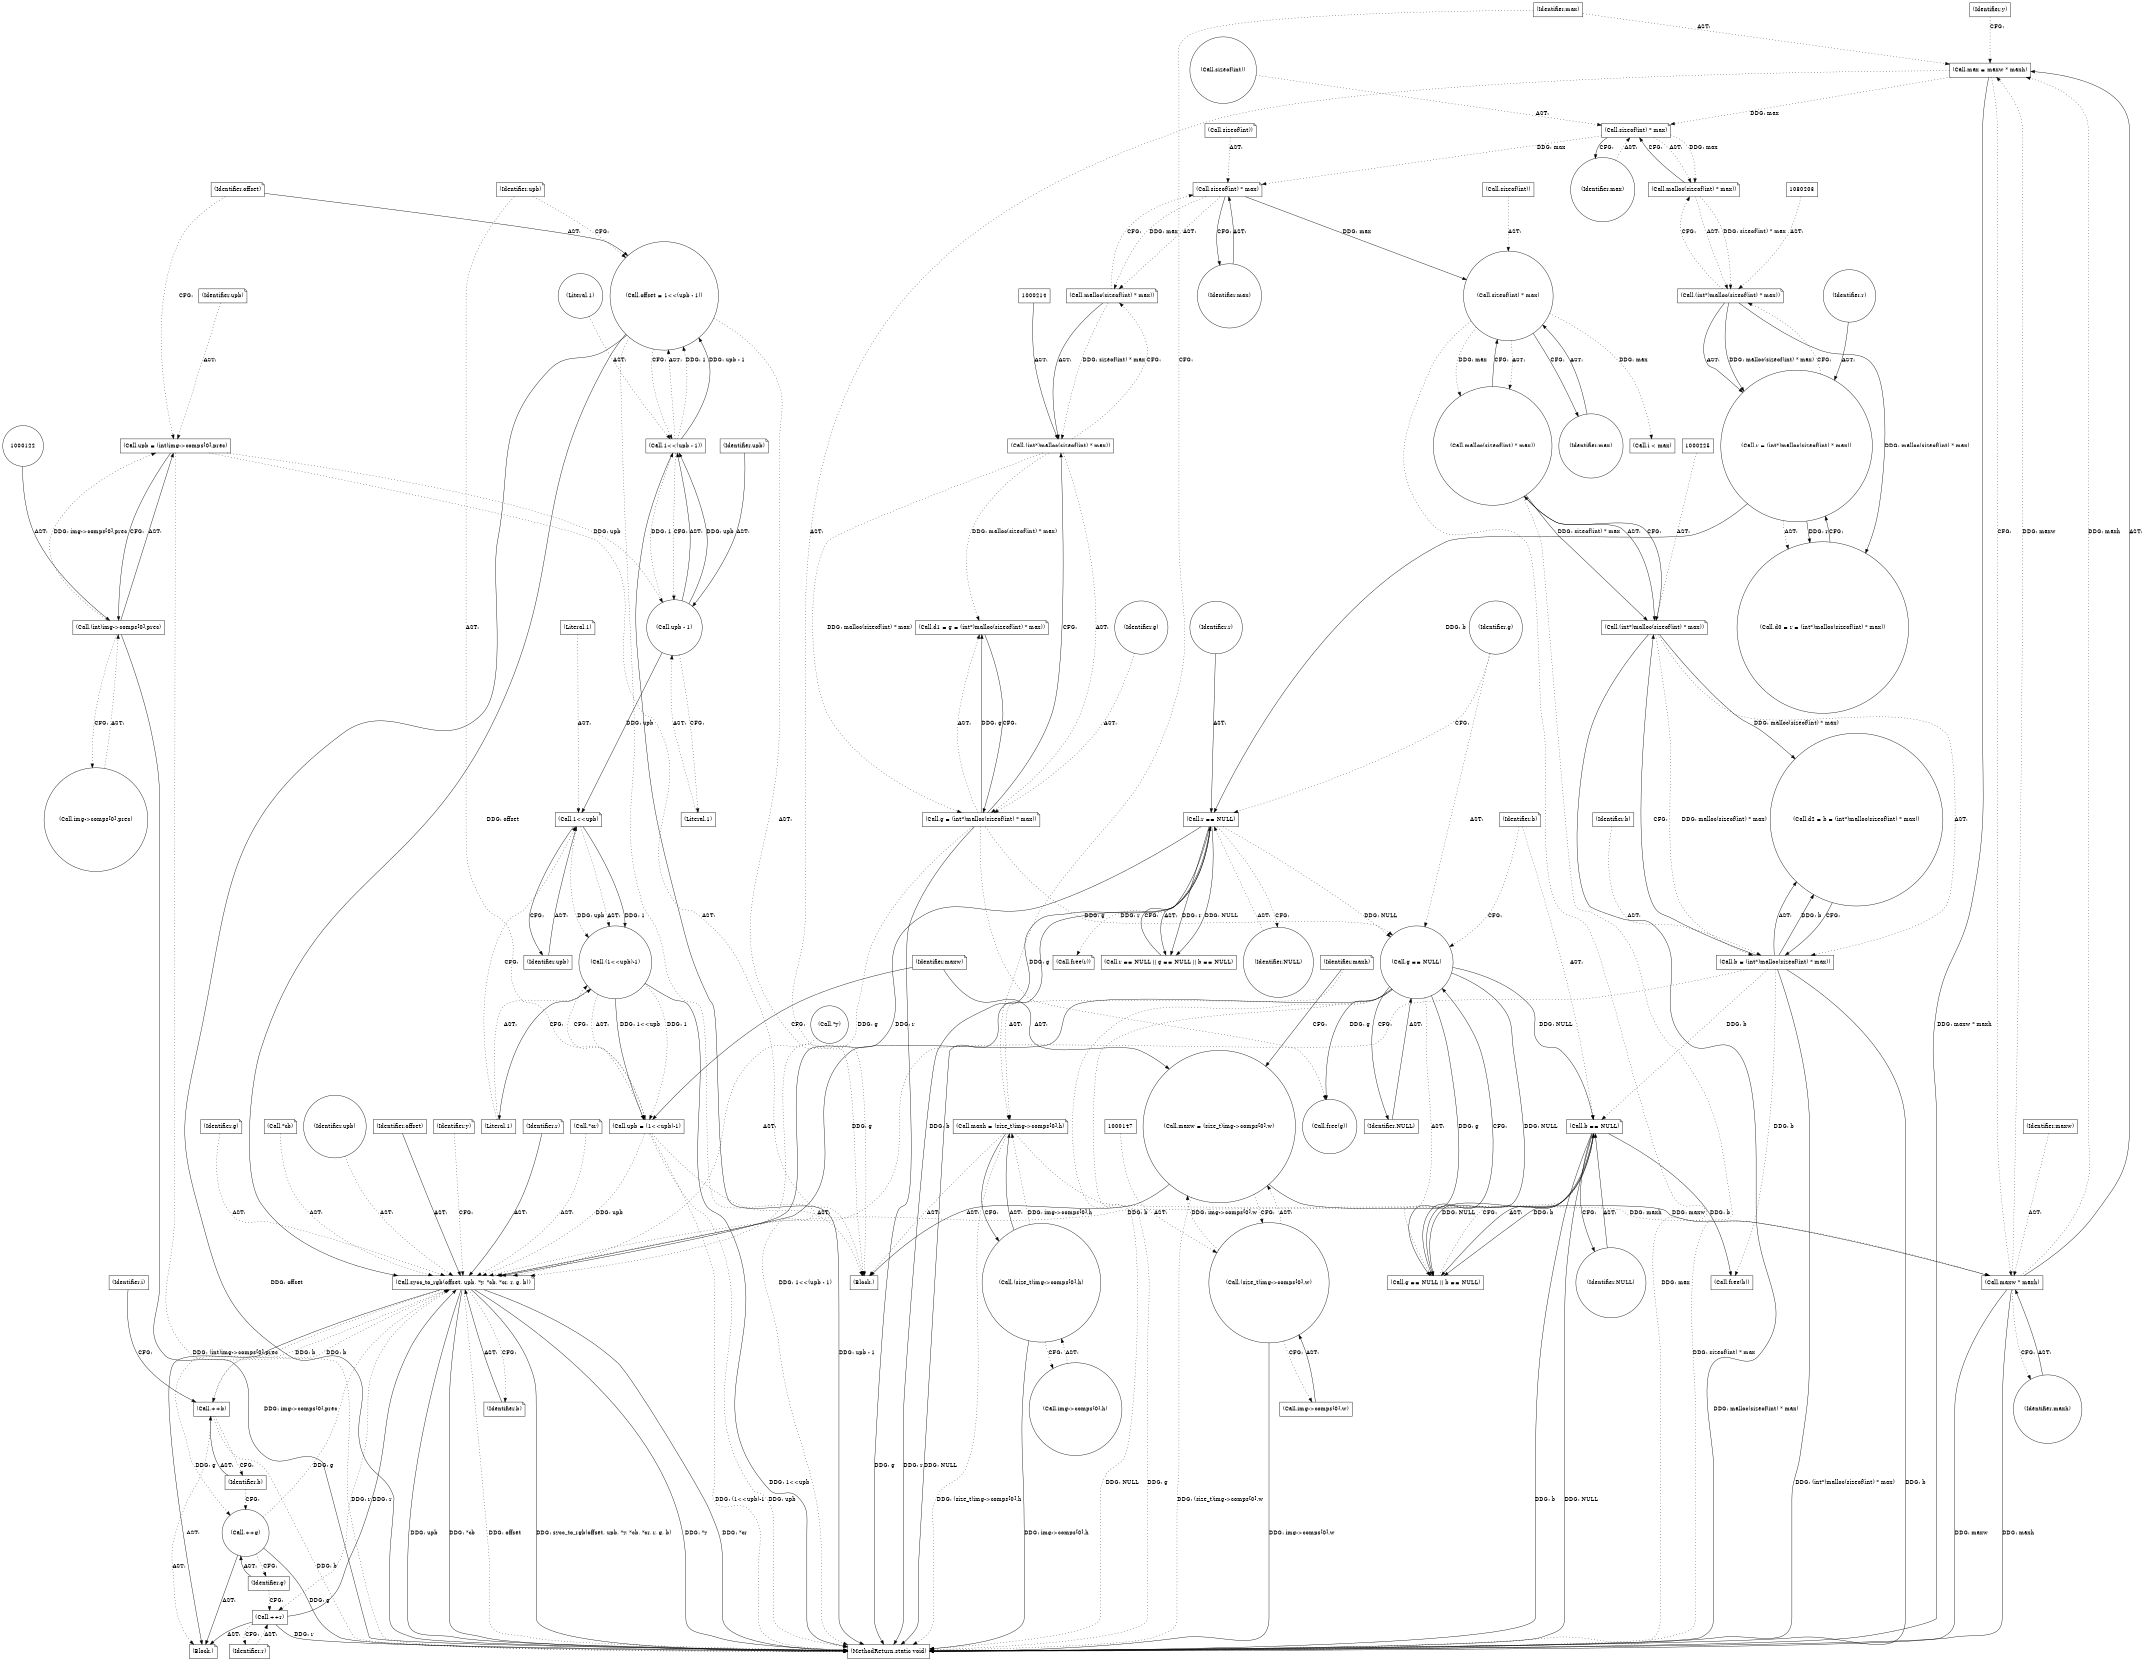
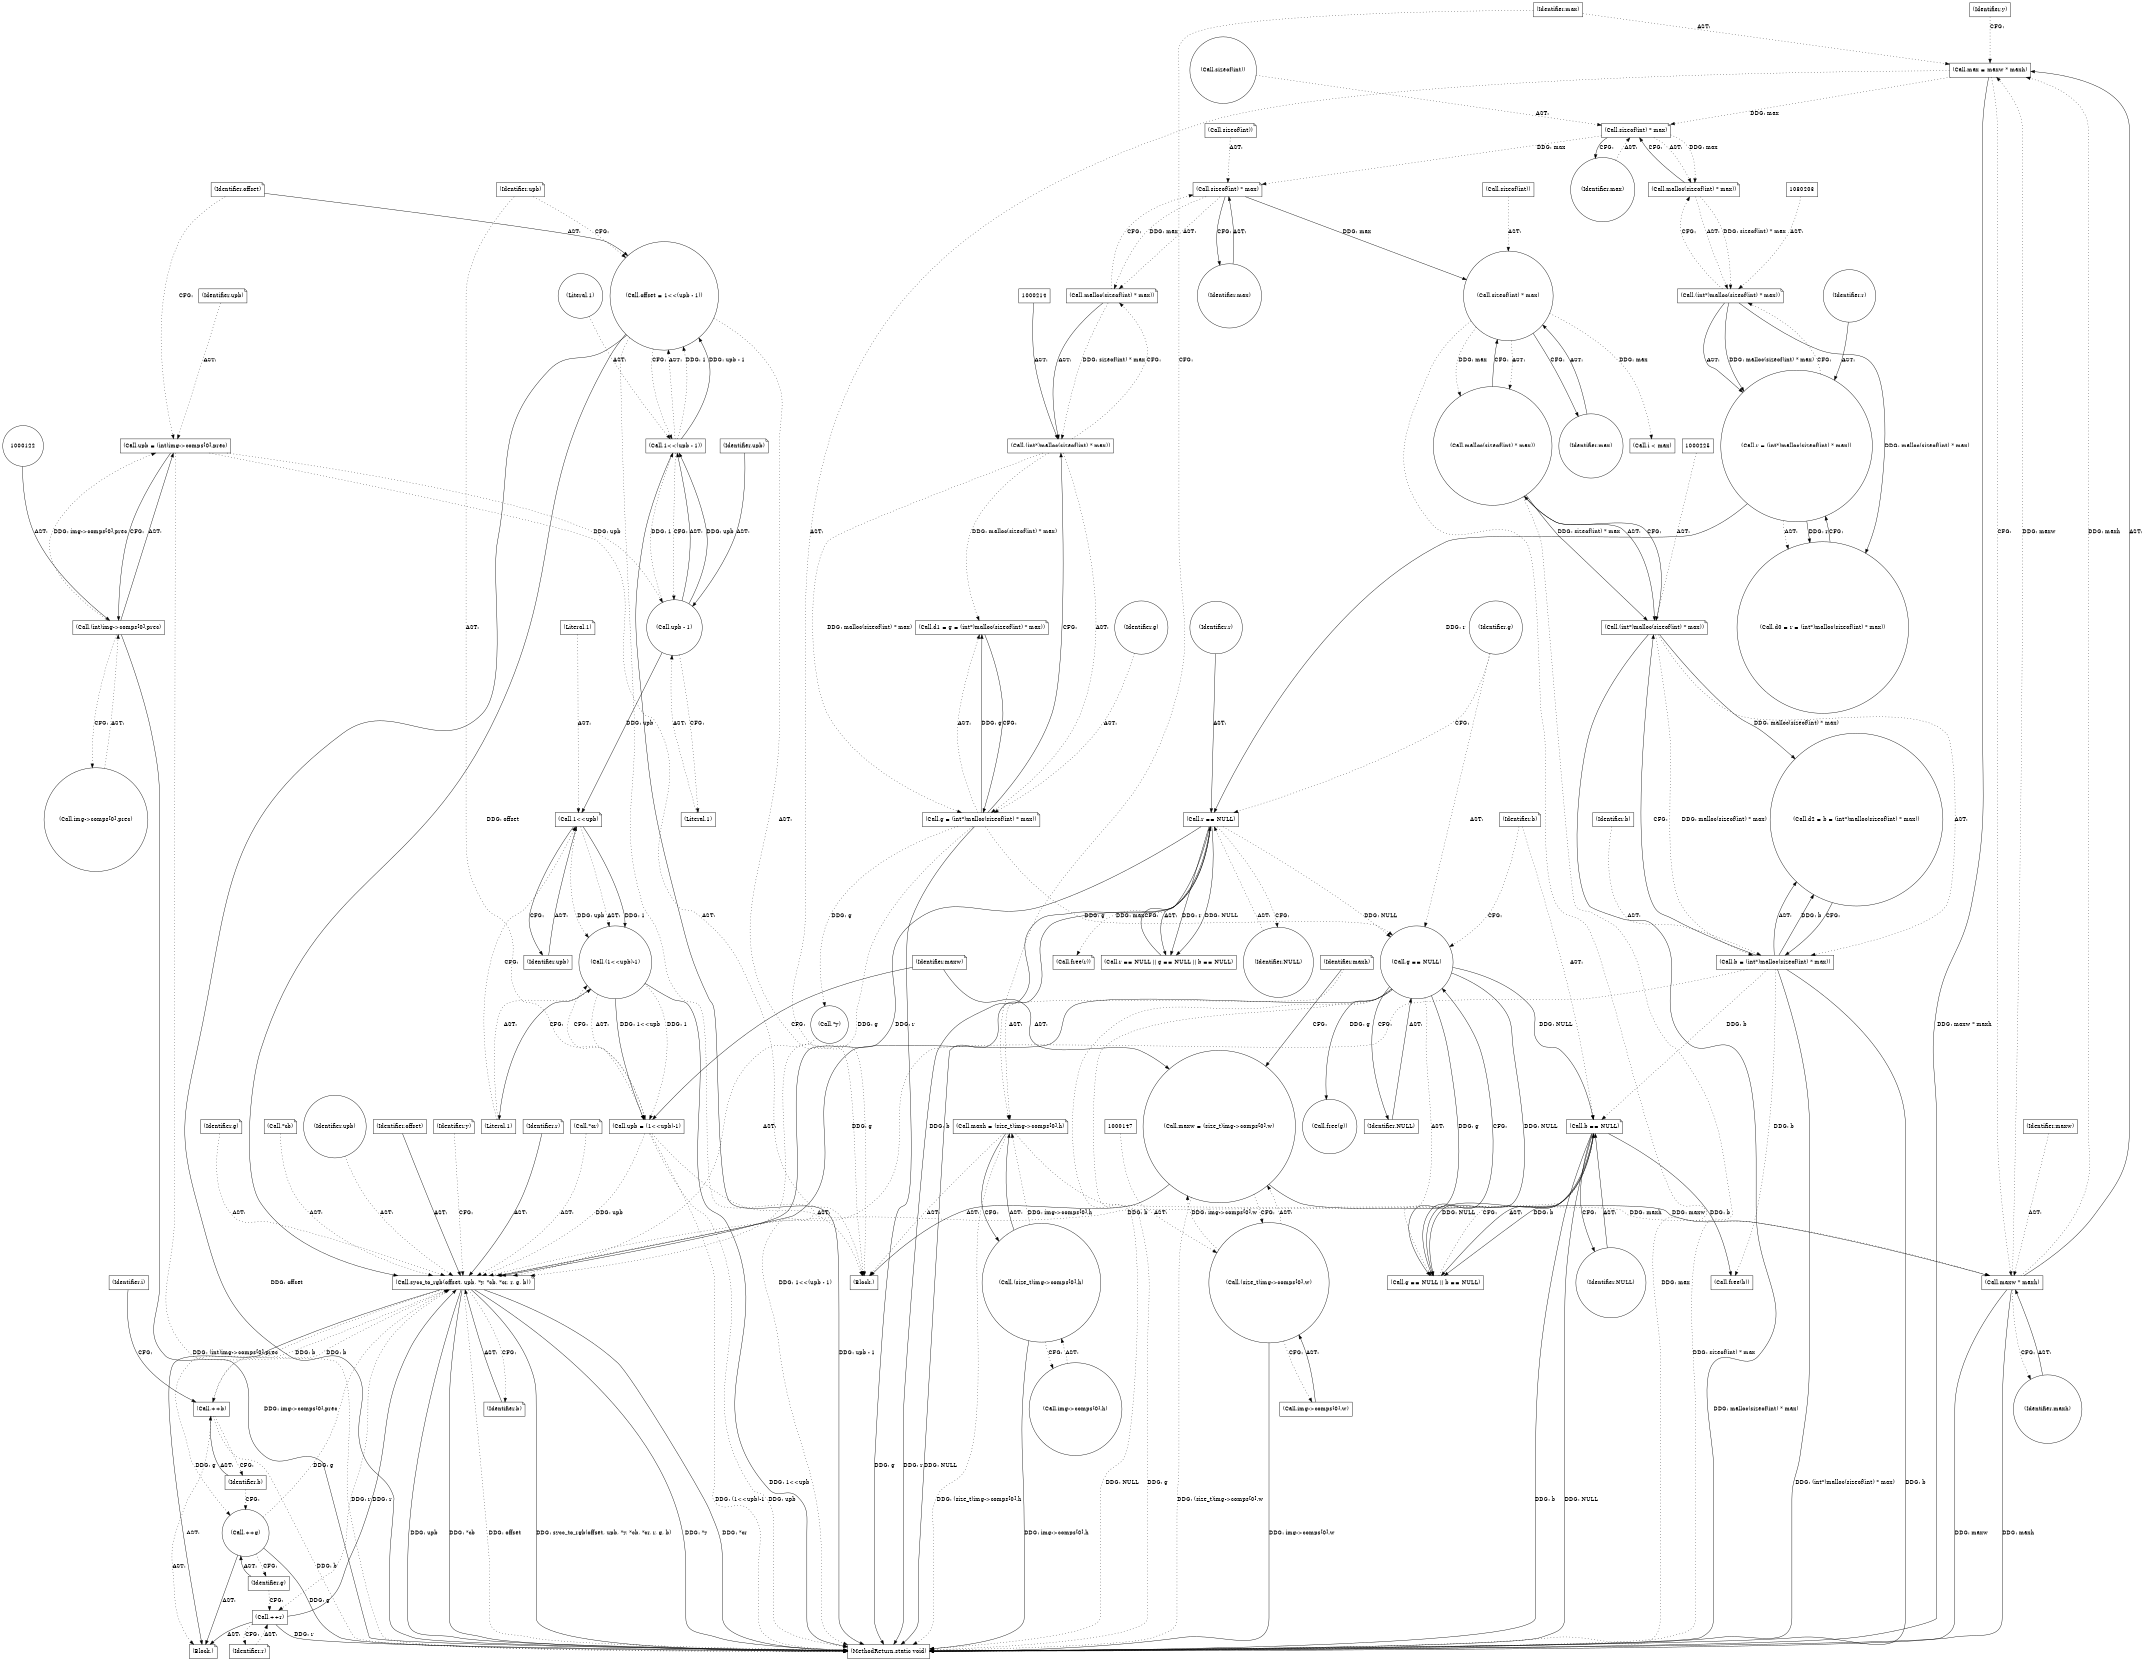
(1456, 628) -> (1456, 628)
(1130, 916) -> (1130, 916)
(1099, 1014) -> (851, 888)
